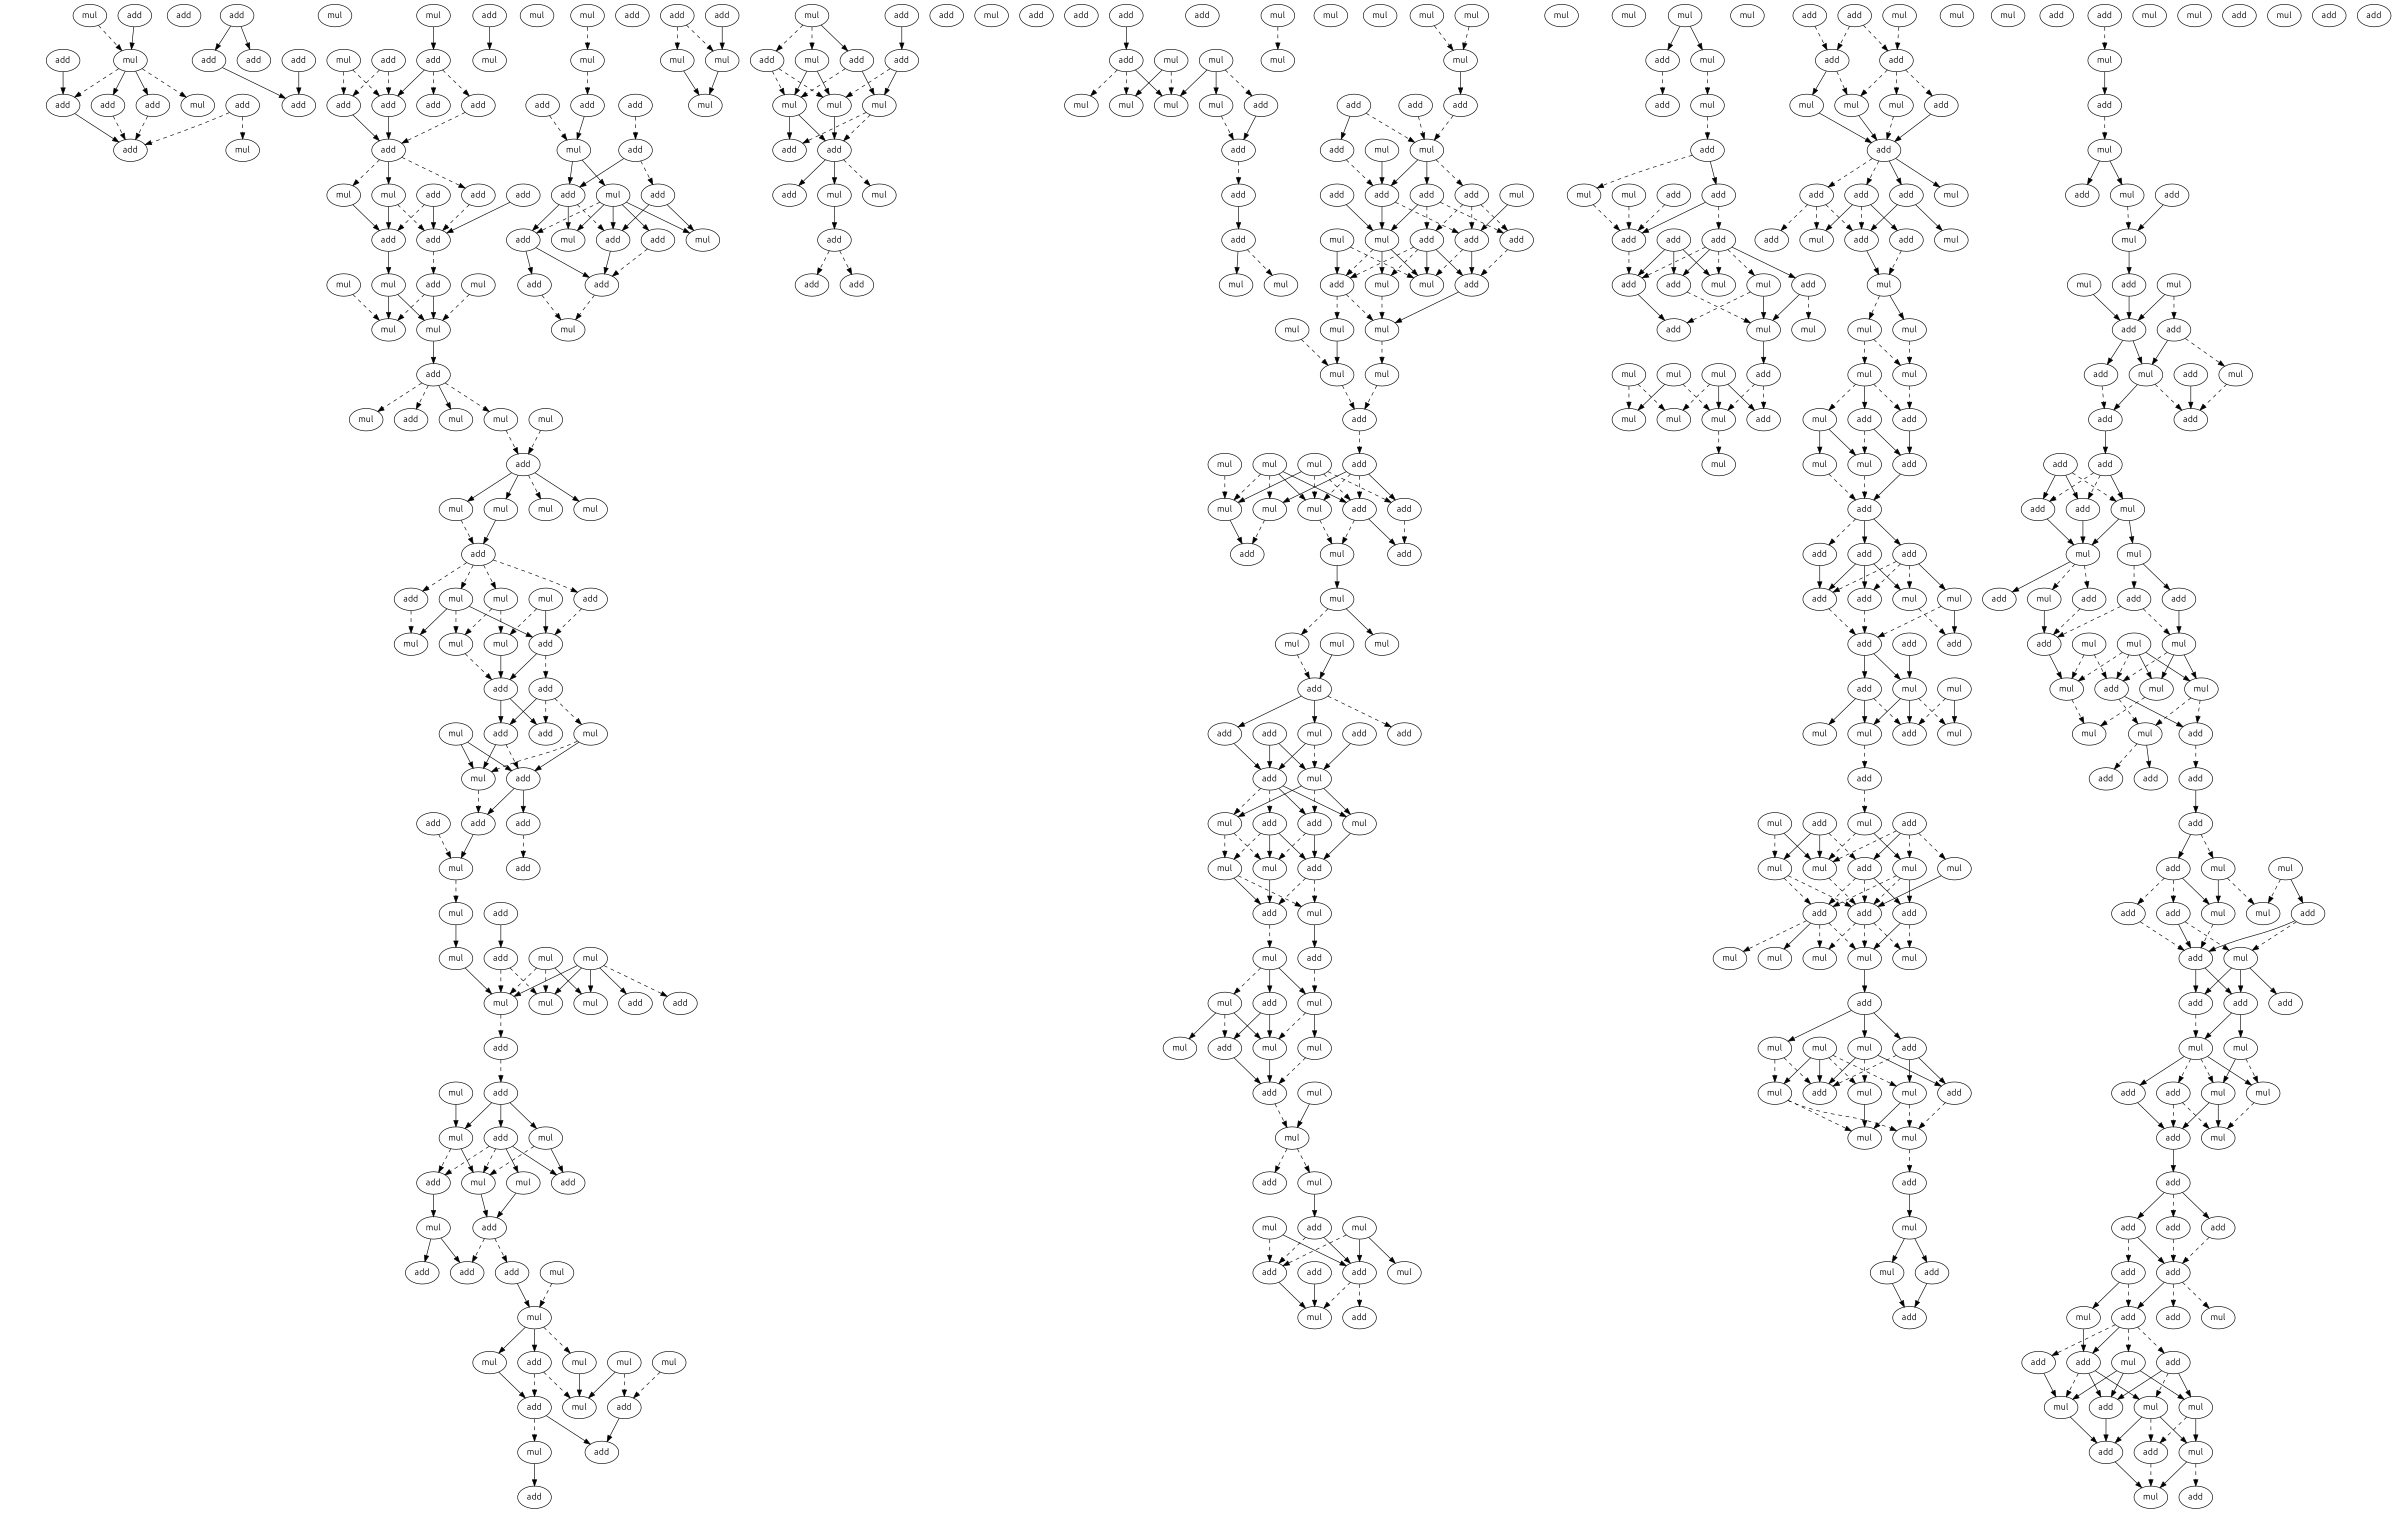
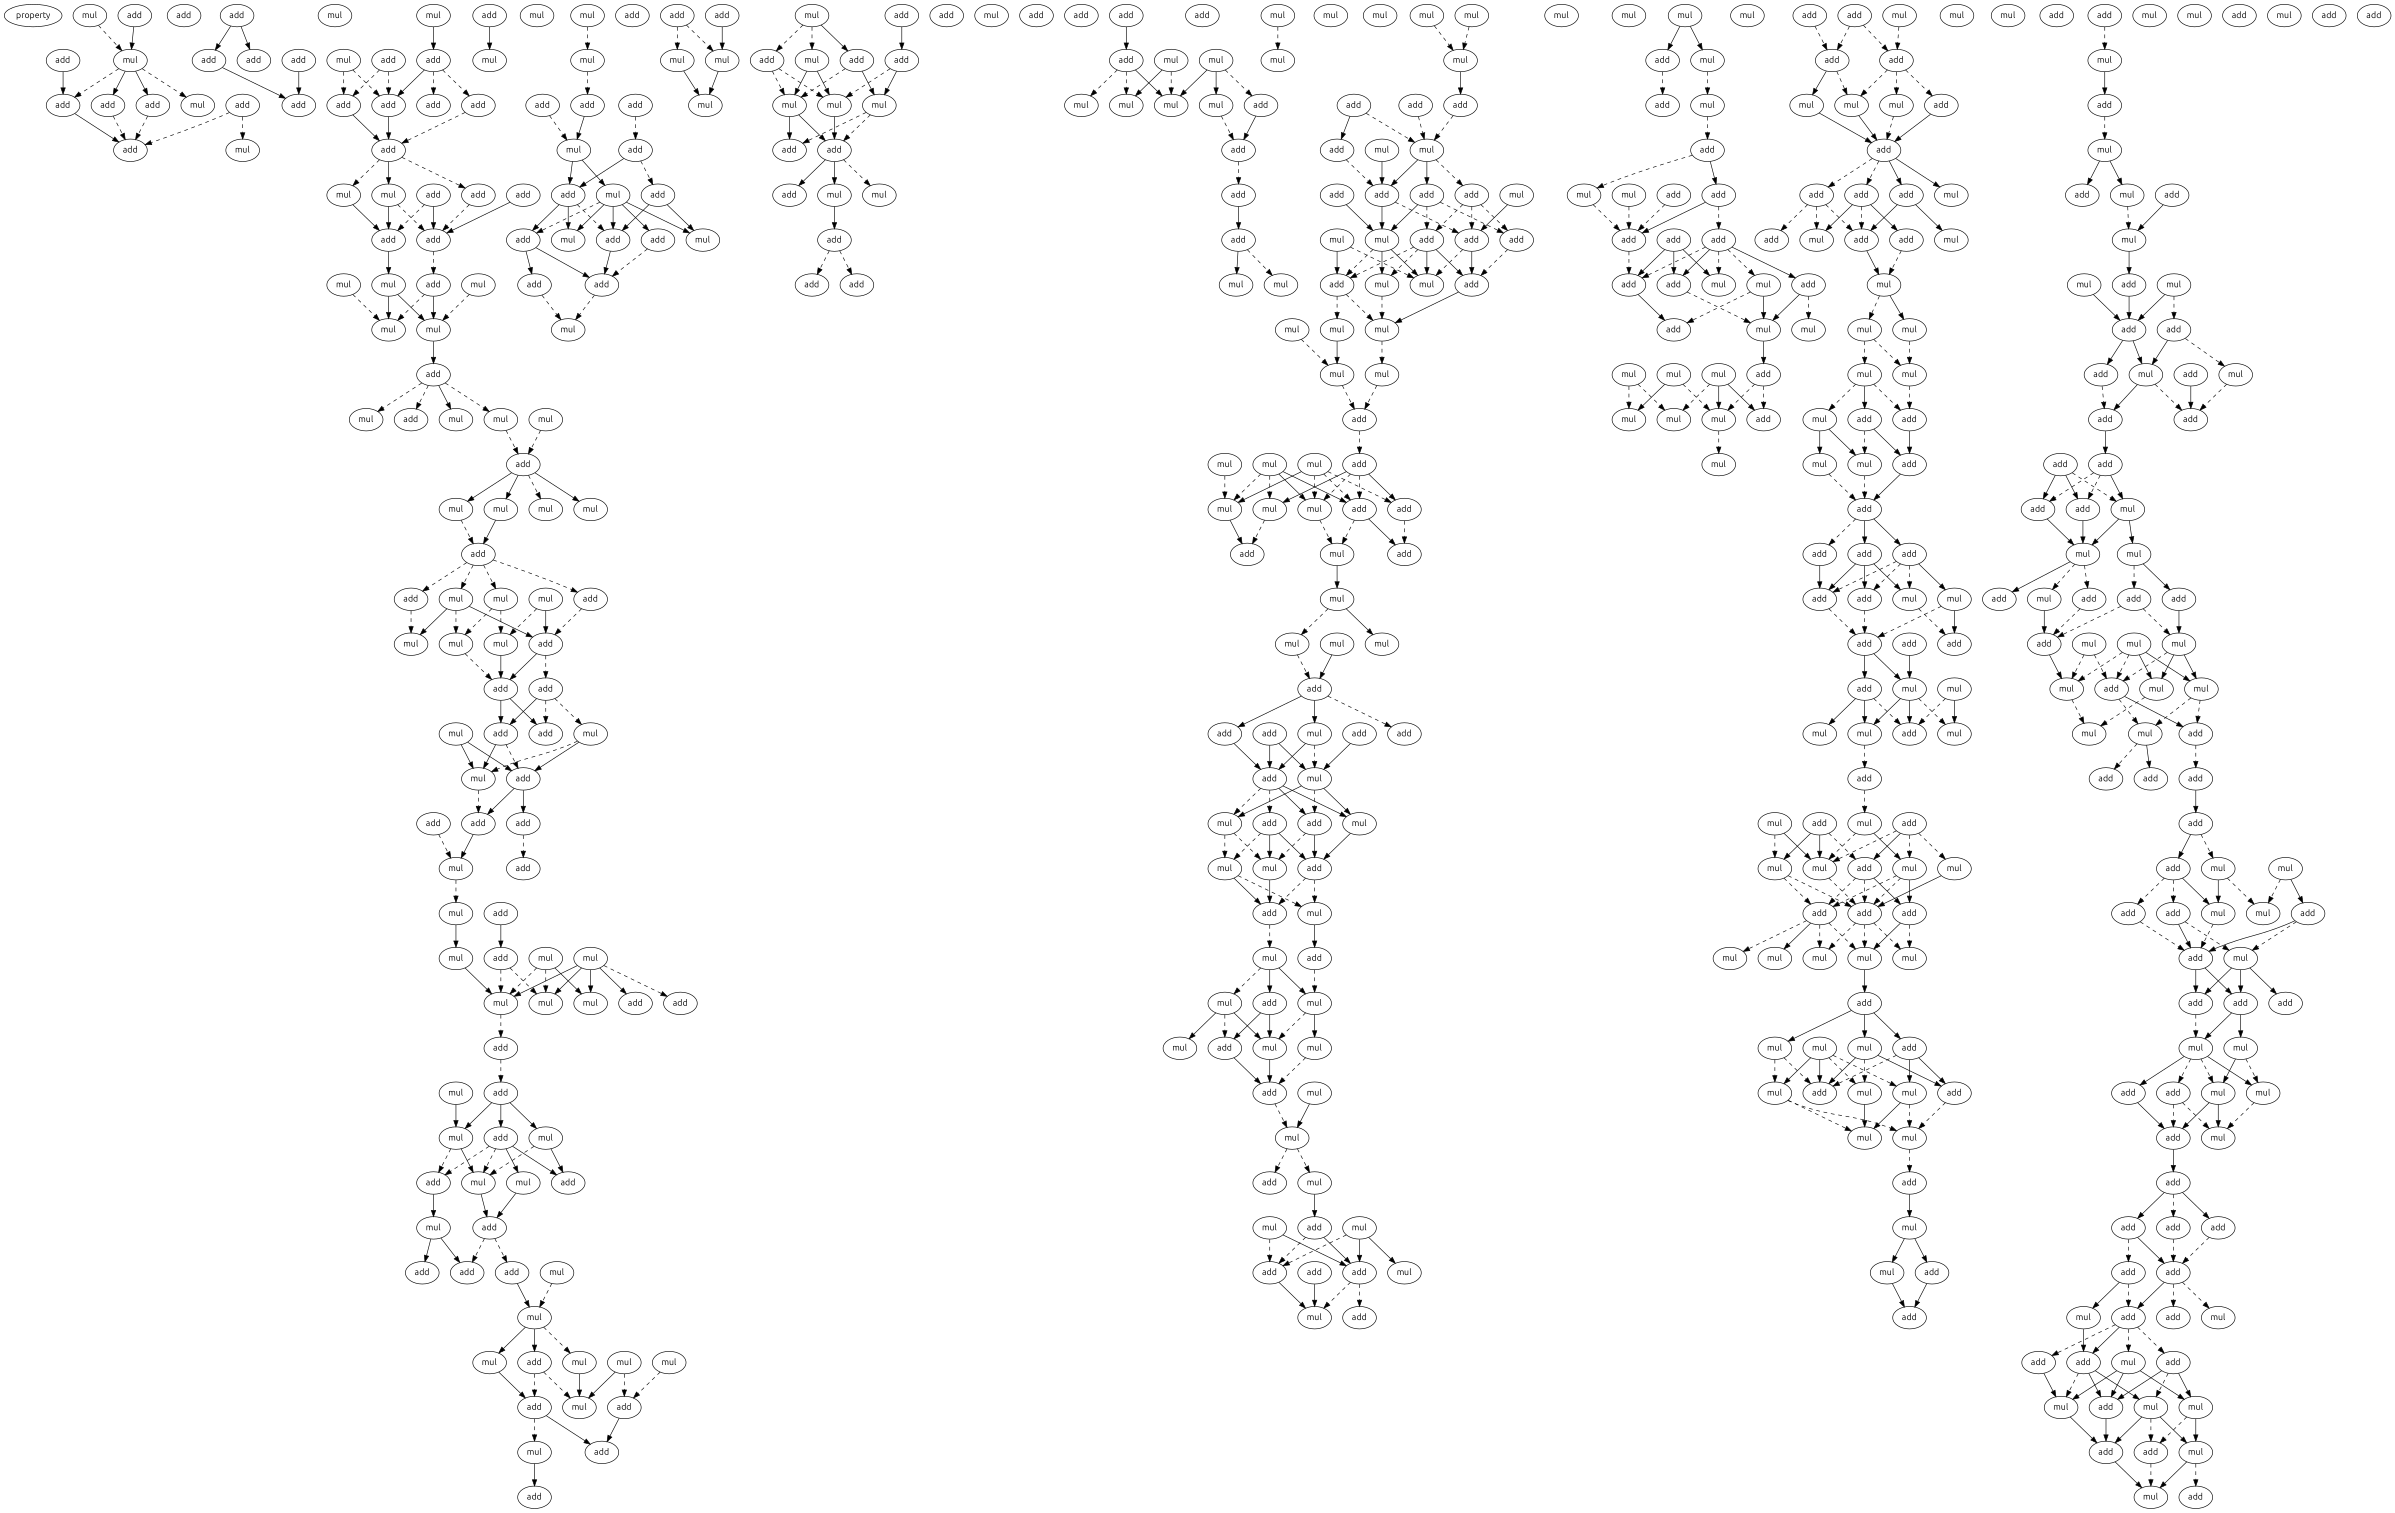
none -> (33, 16)
